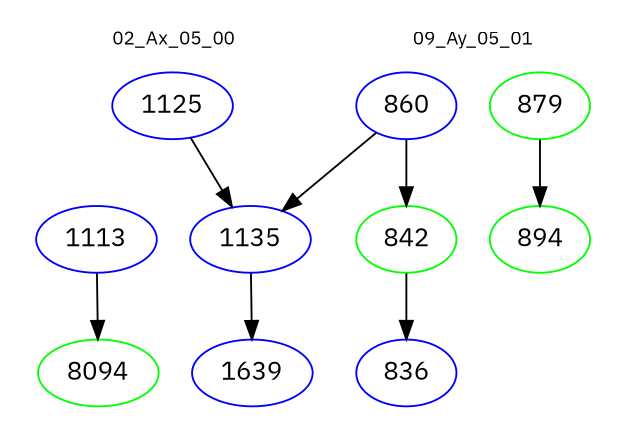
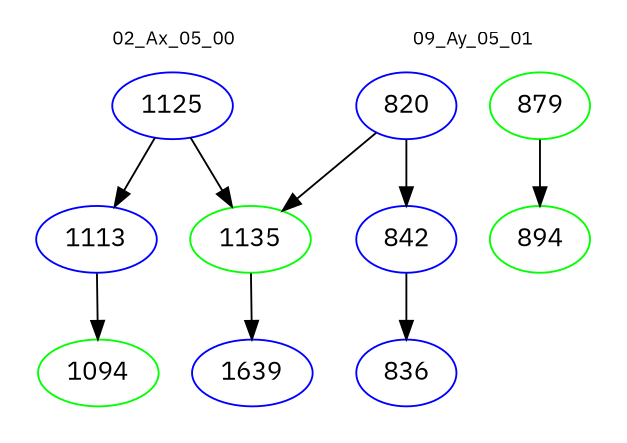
(406, 106) -> (406, 106)
none -> (139, 164)
(250, 239) -> (250, 239)
(406, 239) -> (406, 239)
(98, 373) -> (98, 373)
